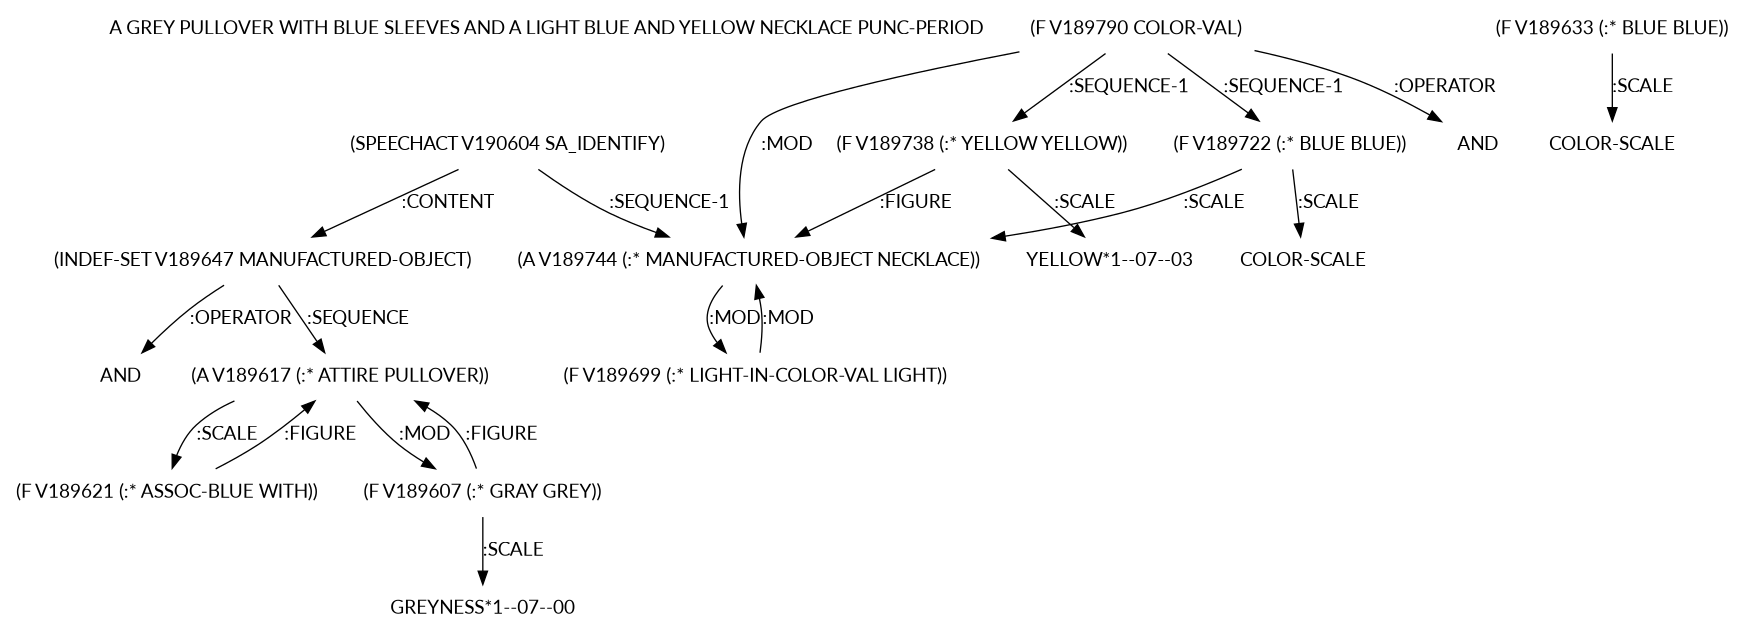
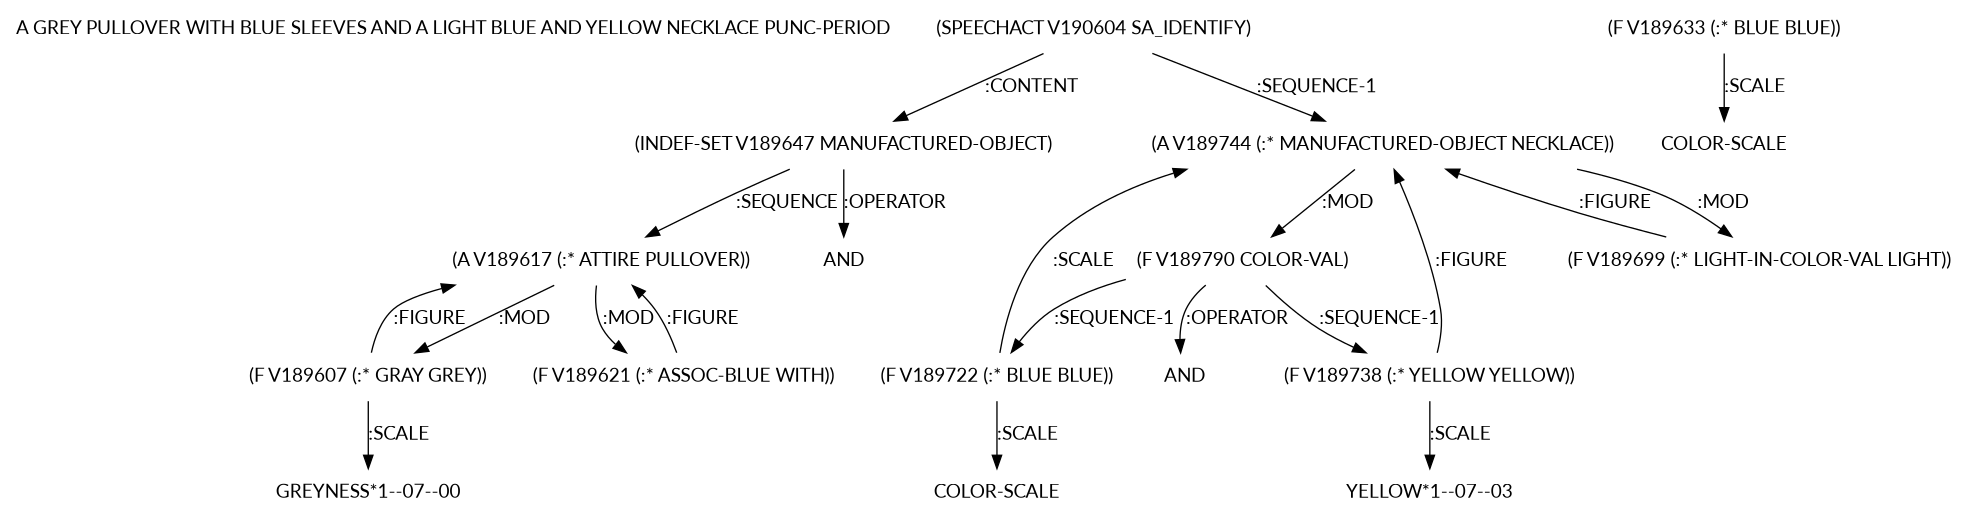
(836, 92) -> (1319, 199)
(789, 319) -> (1616, 203)
(227, 435) -> (629, 319)
